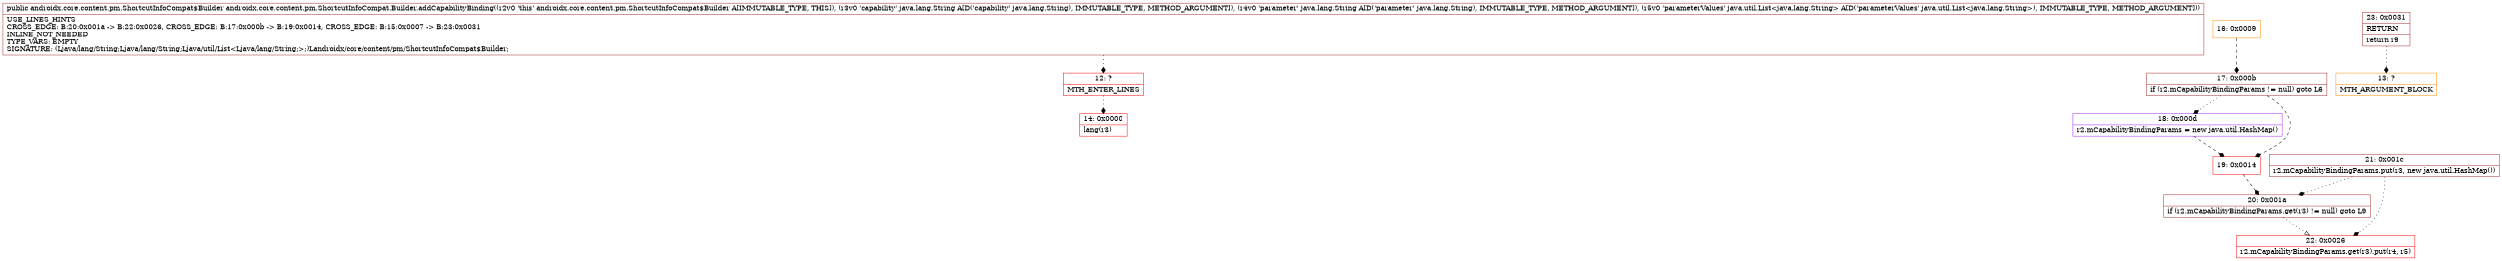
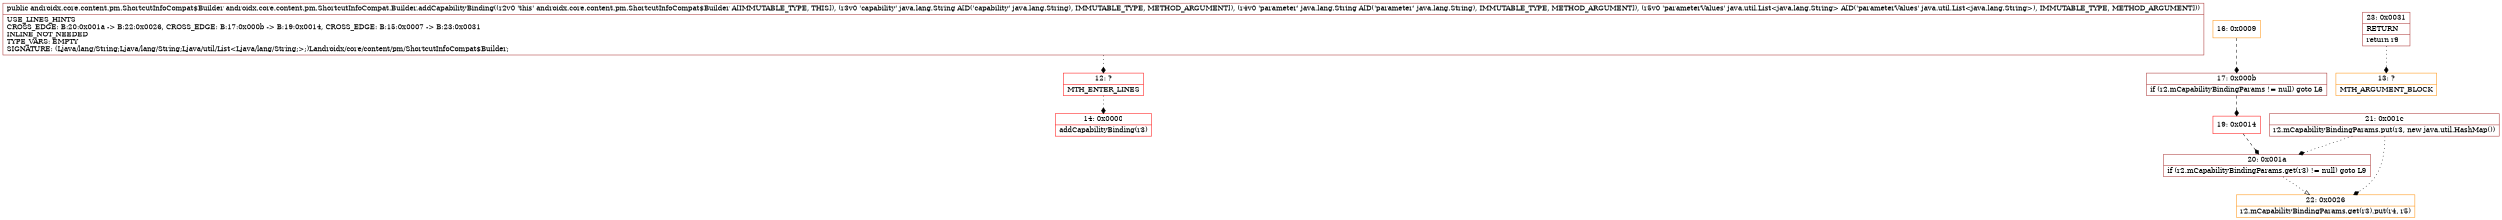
(2178, 125) -> none
(1098, 130) -> (1103, 130)
(2326, 247) -> (2326, 206)
